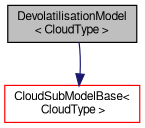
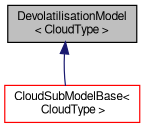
(80, 58) -> (64, 70)
